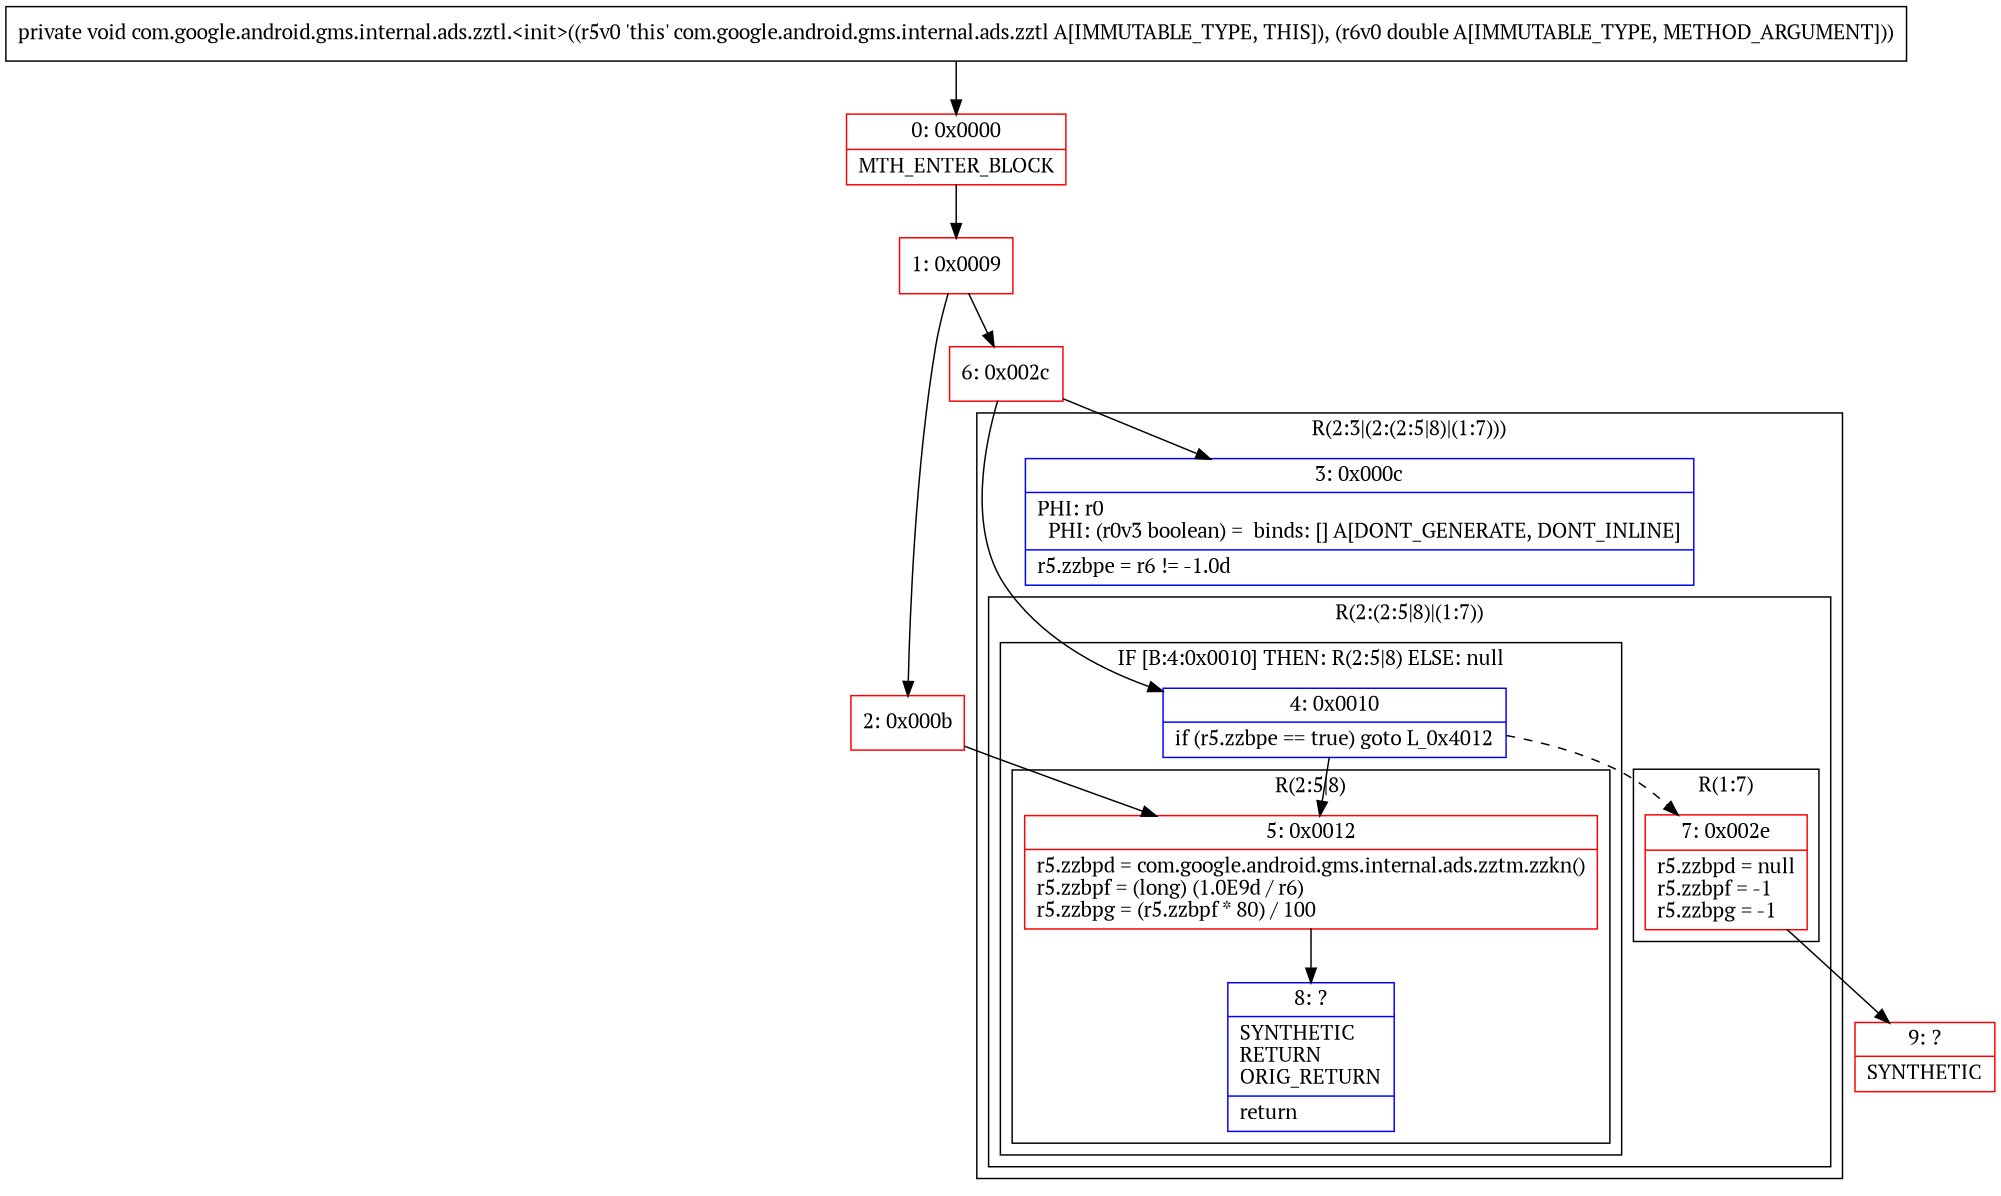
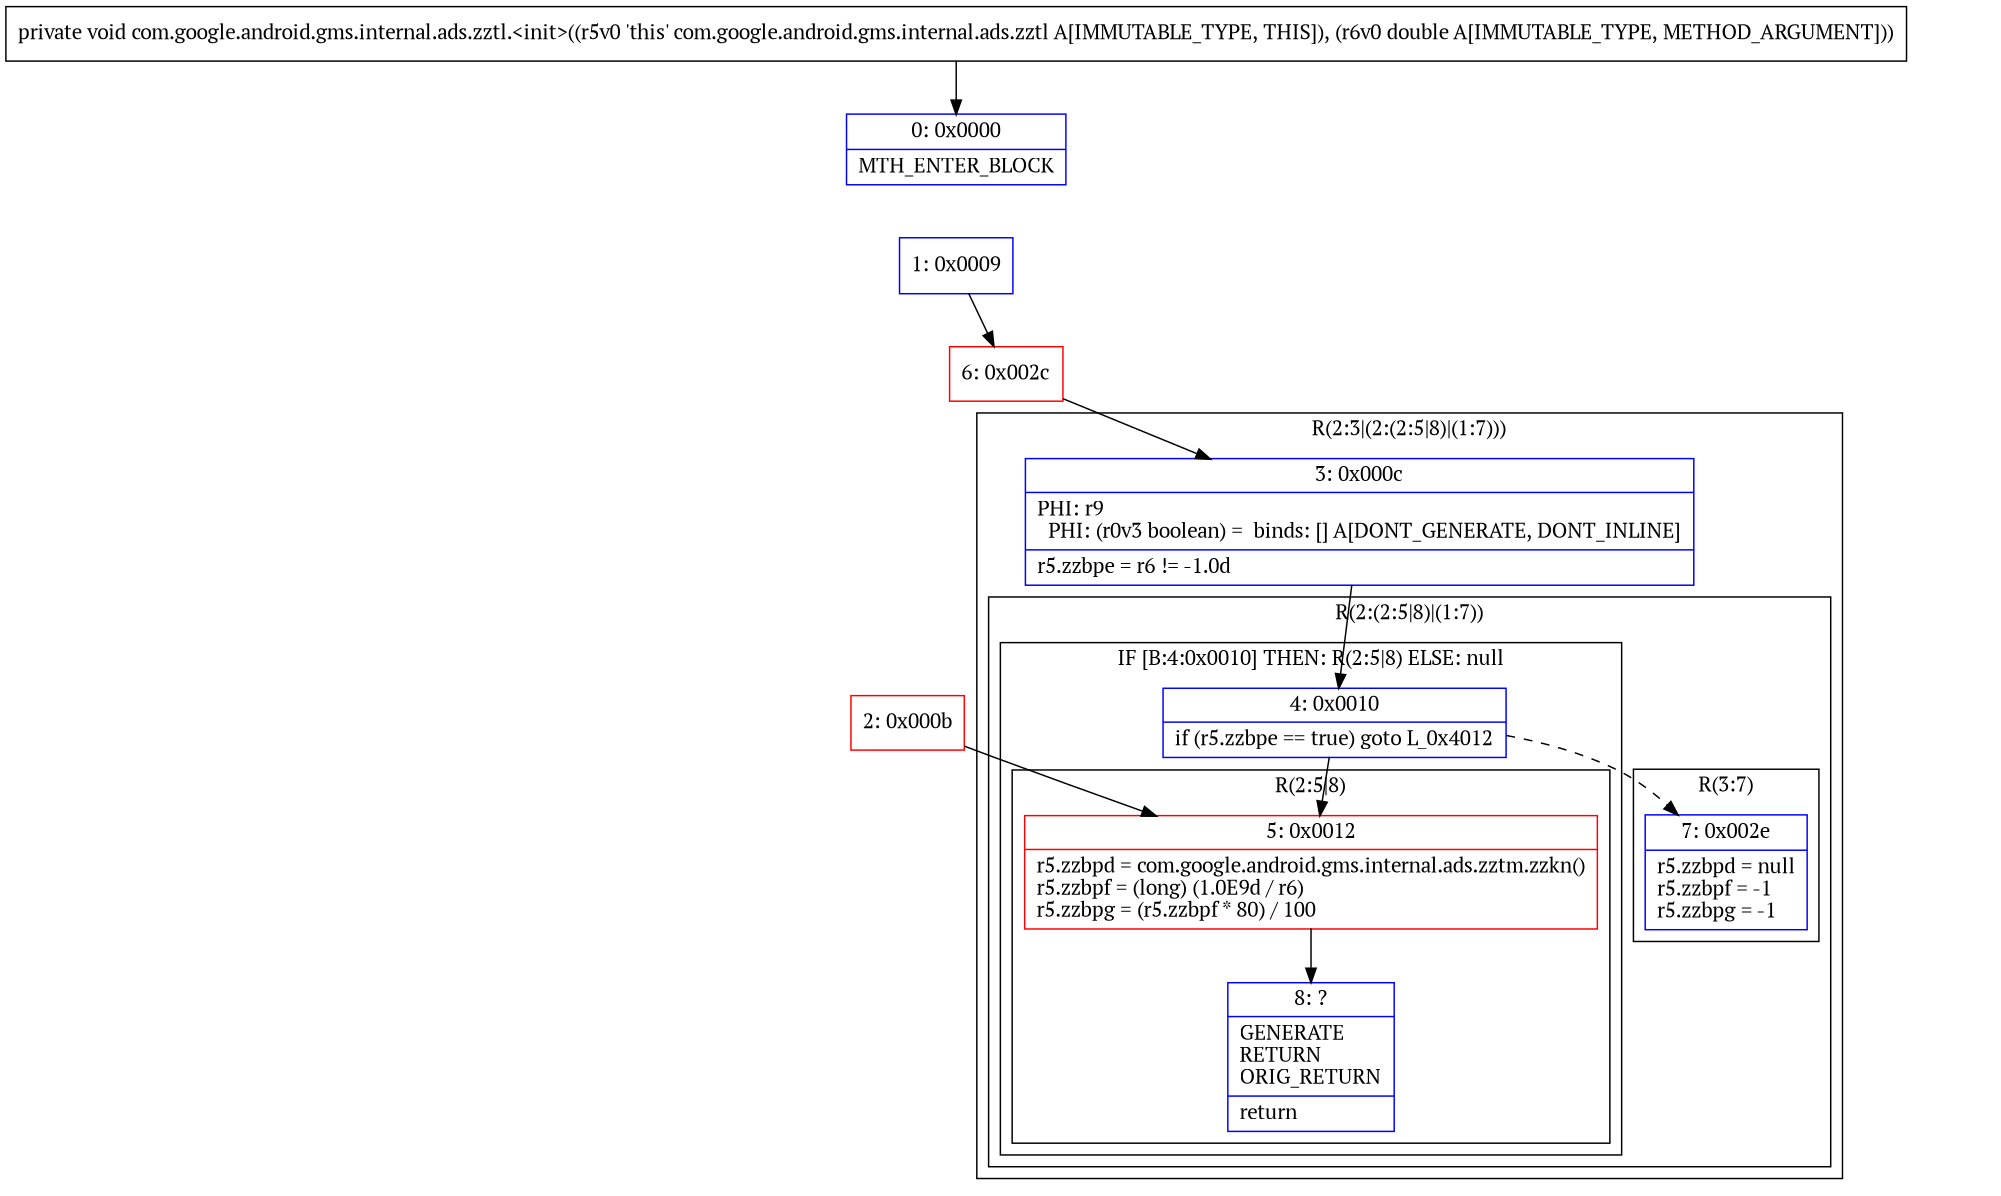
(956, 149) -> (956, 149)
(956, 204) -> none
(956, 266) -> (956, 266)
(919, 486) -> none
(1073, 509) -> (1073, 509)
(1002, 580) -> (1346, 629)
(1726, 786) -> (1726, 786)
(1726, 872) -> (1726, 872)
(1298, 1034) -> (1293, 1034)
(1925, 1057) -> none
